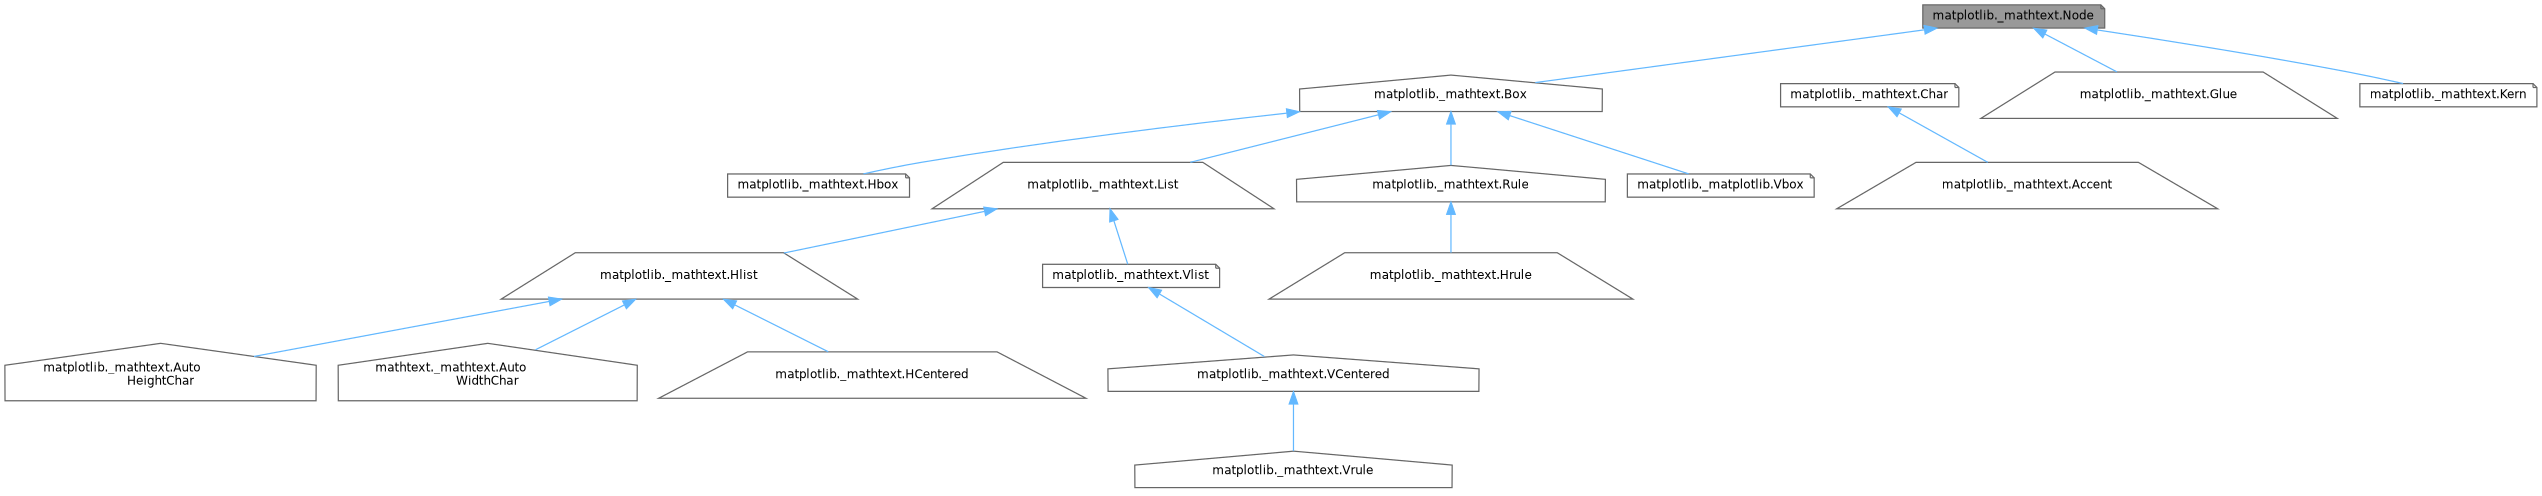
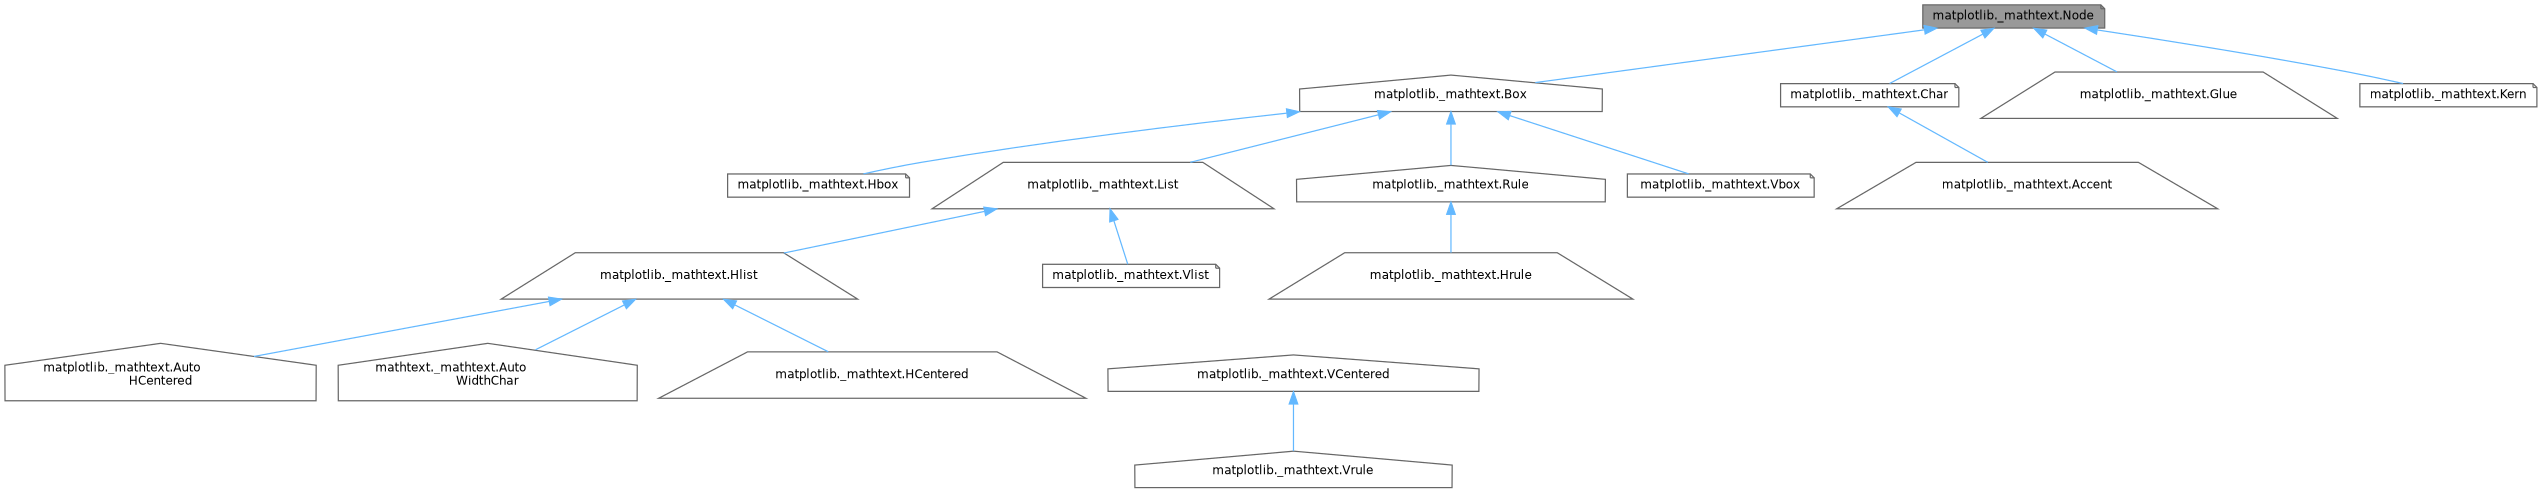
none -> (1936, 59)
(1721, 186) -> (1721, 186)
(1212, 325) -> none
(161, 375) -> (161, 375)
